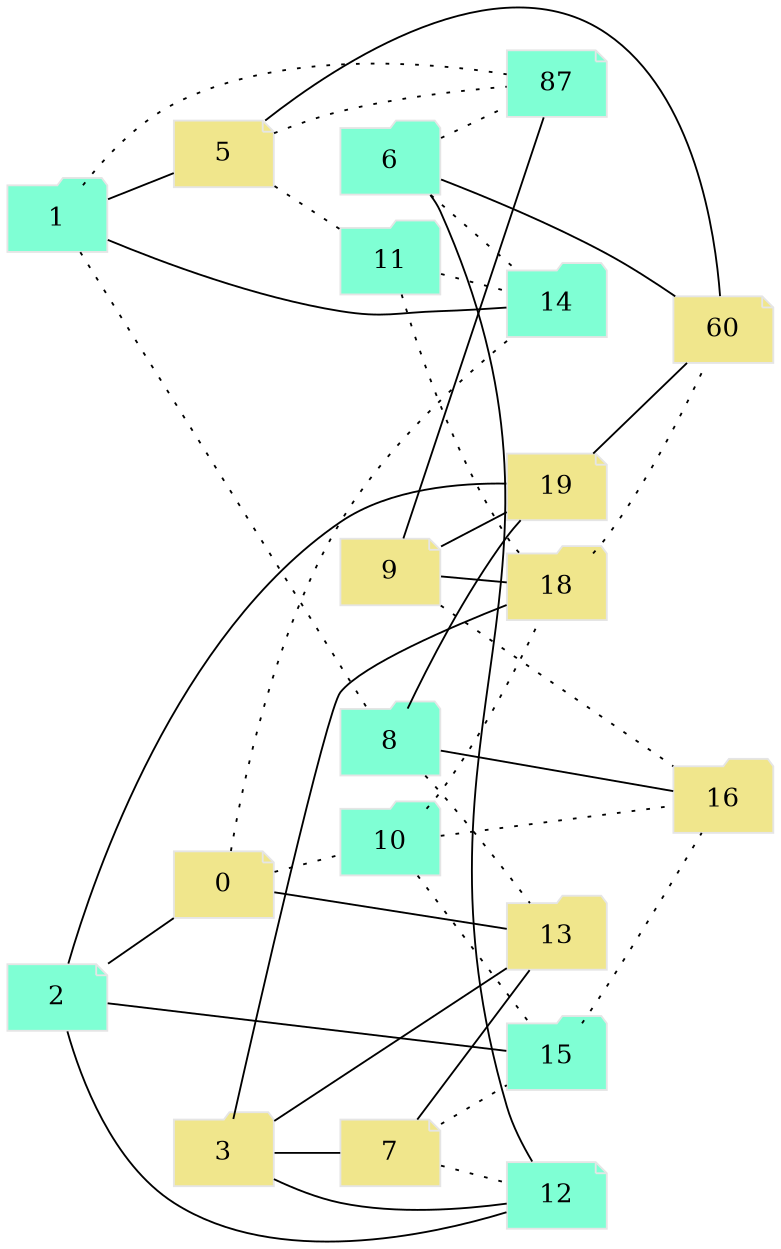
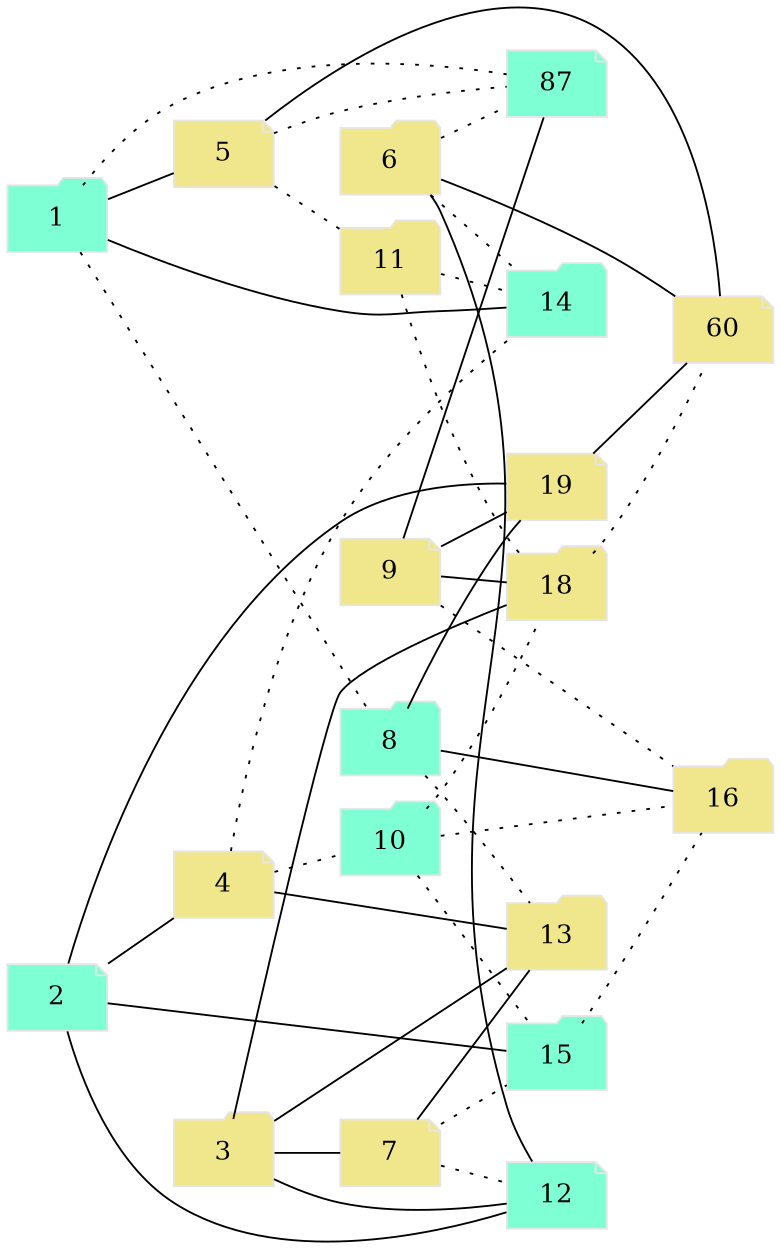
(390, 161) -> (390, 161)
(390, 261) -> (390, 261)
(224, 885) -> (224, 885)
